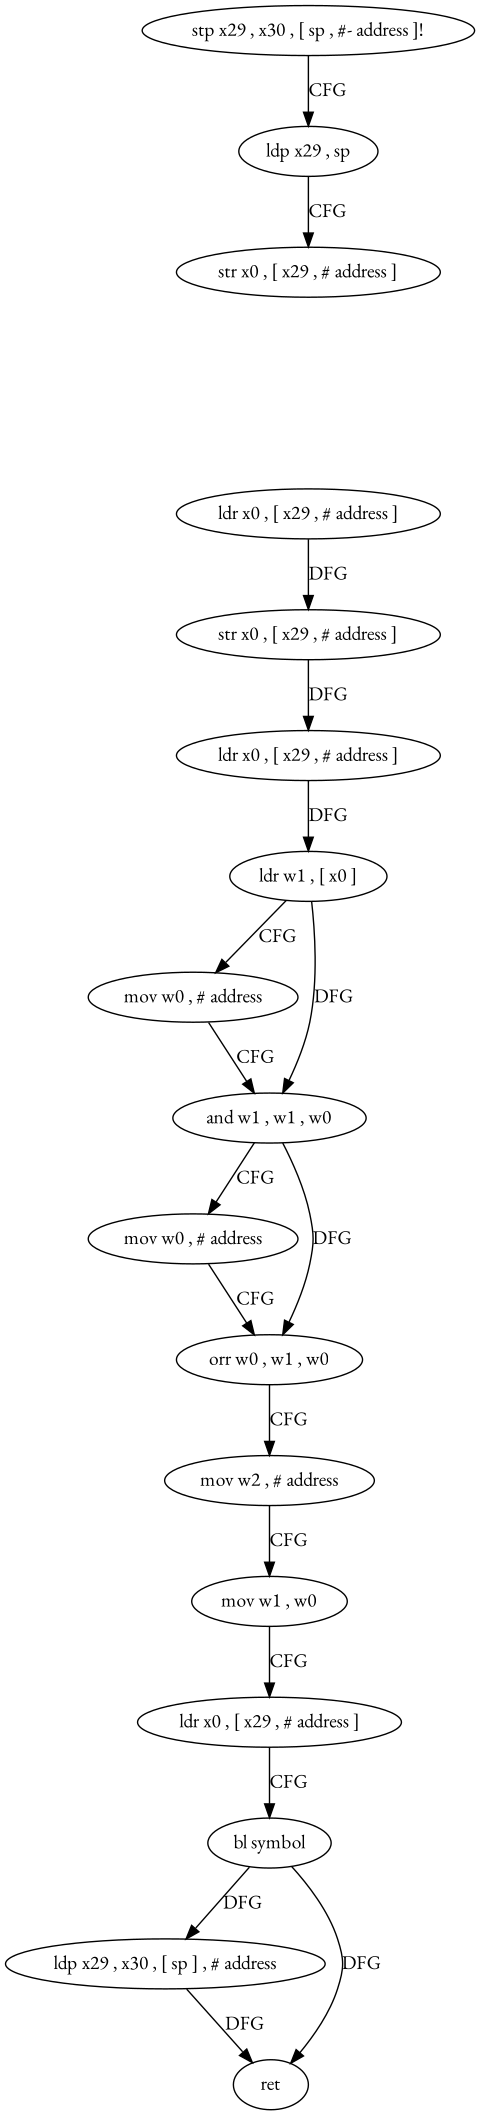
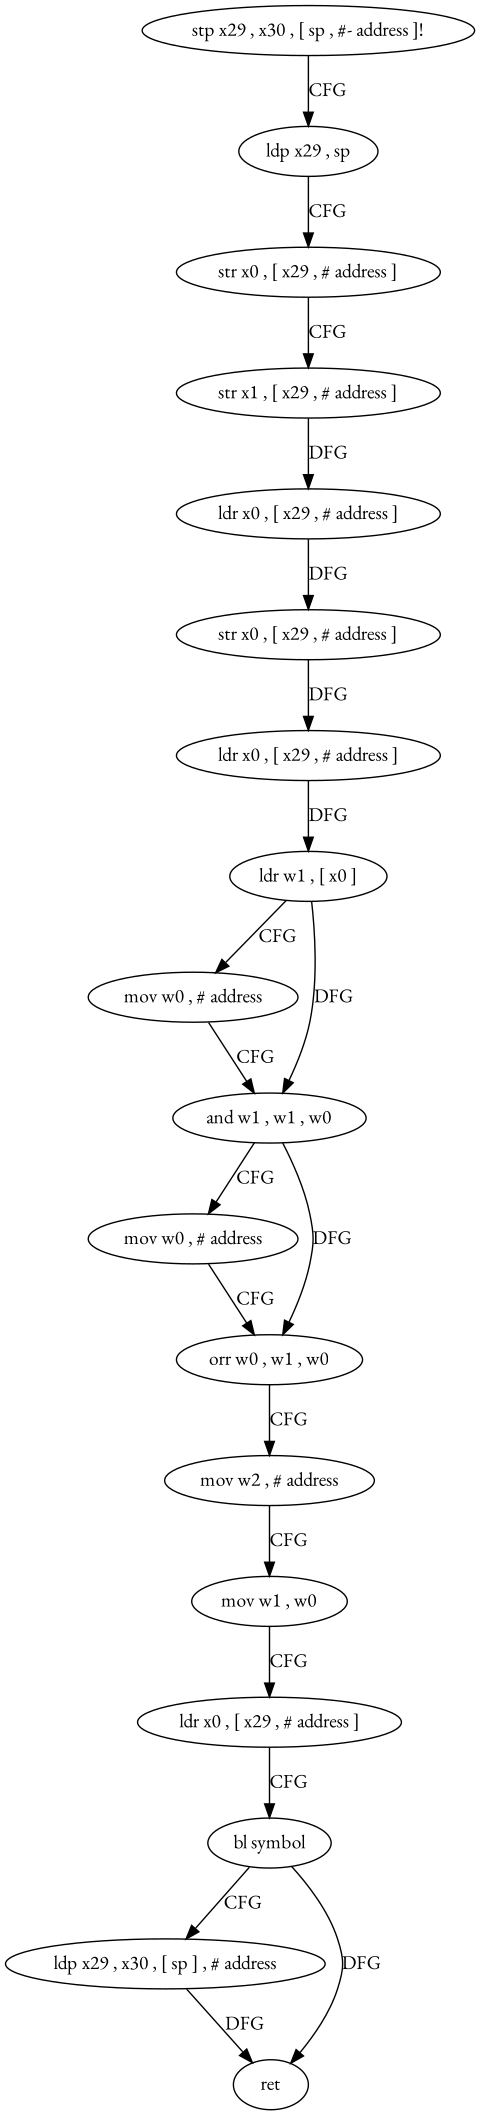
none -> (308, 393)
(243, 1903) -> (243, 1903)
